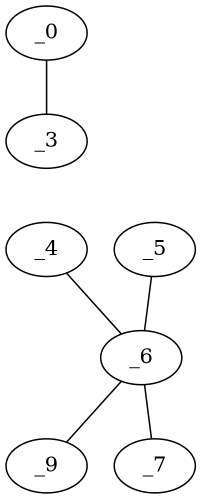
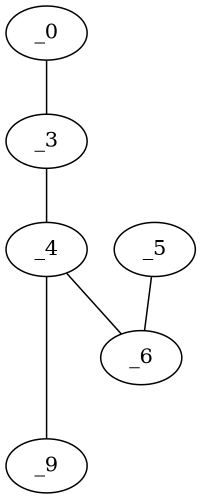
none -> (47, 196)
(94, 412) -> (47, 358)
(155, 466) -> none
